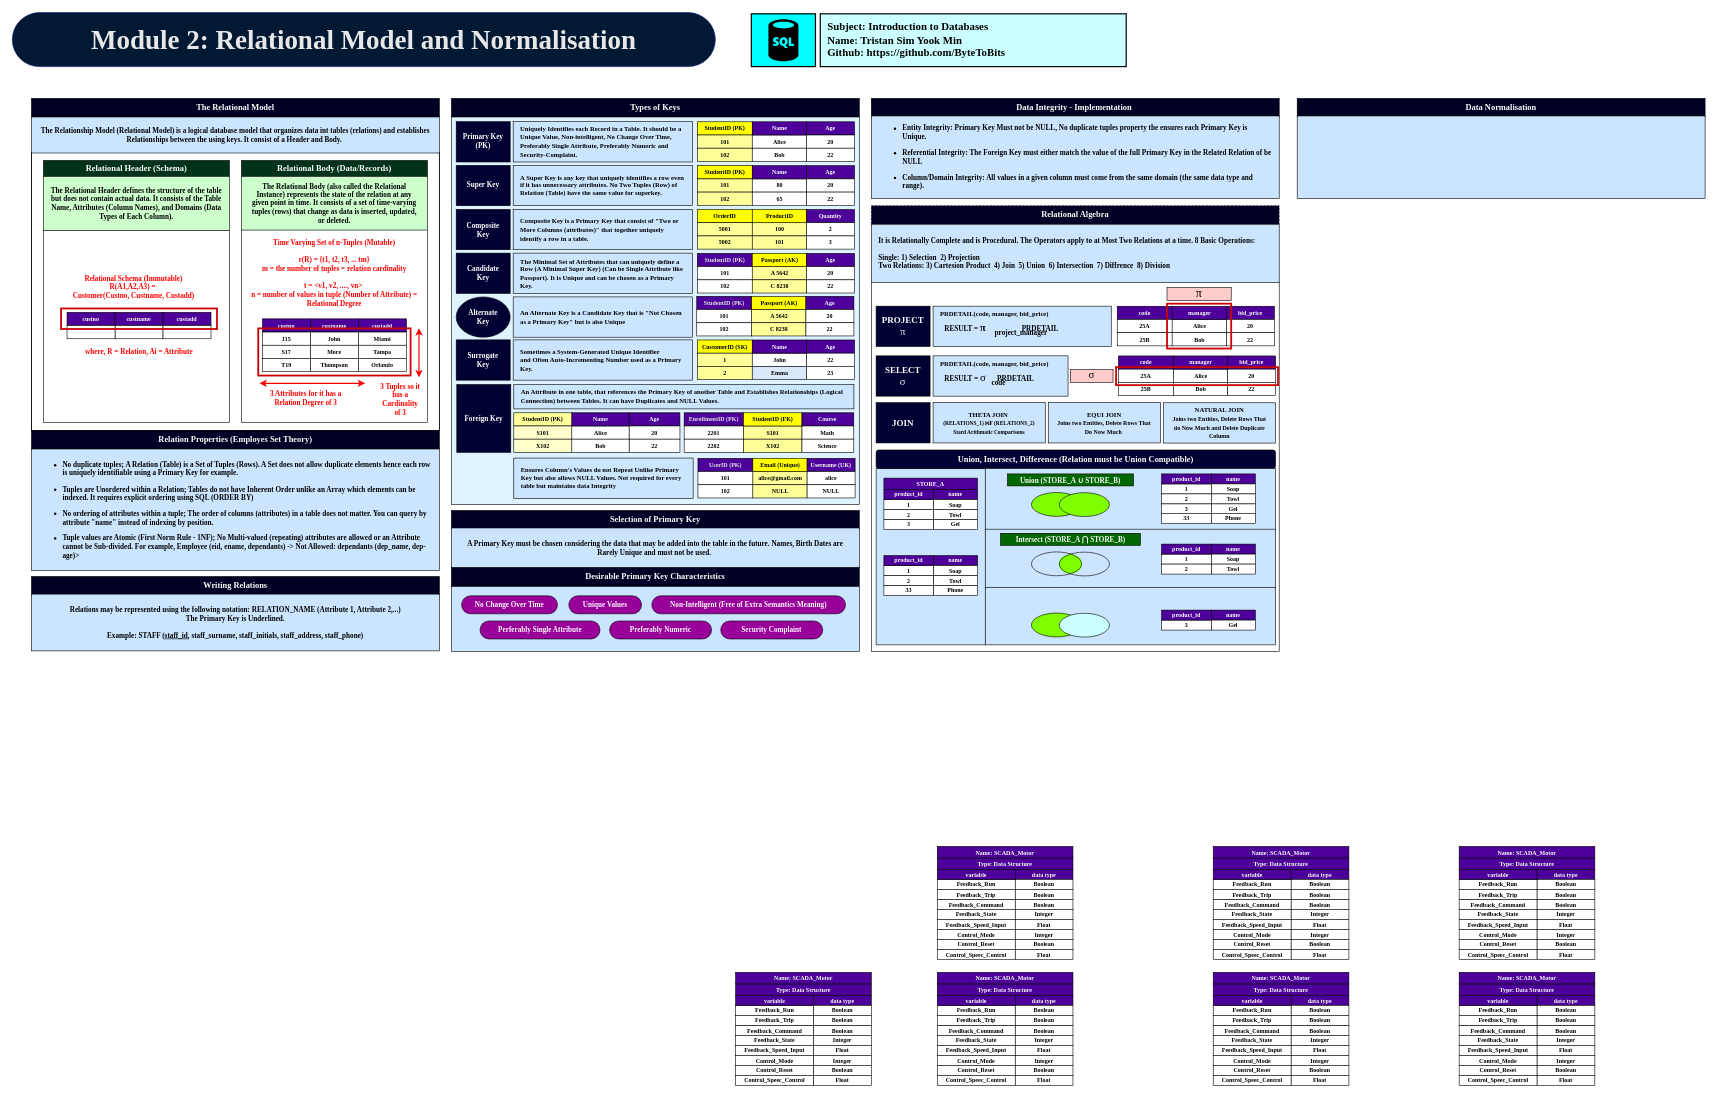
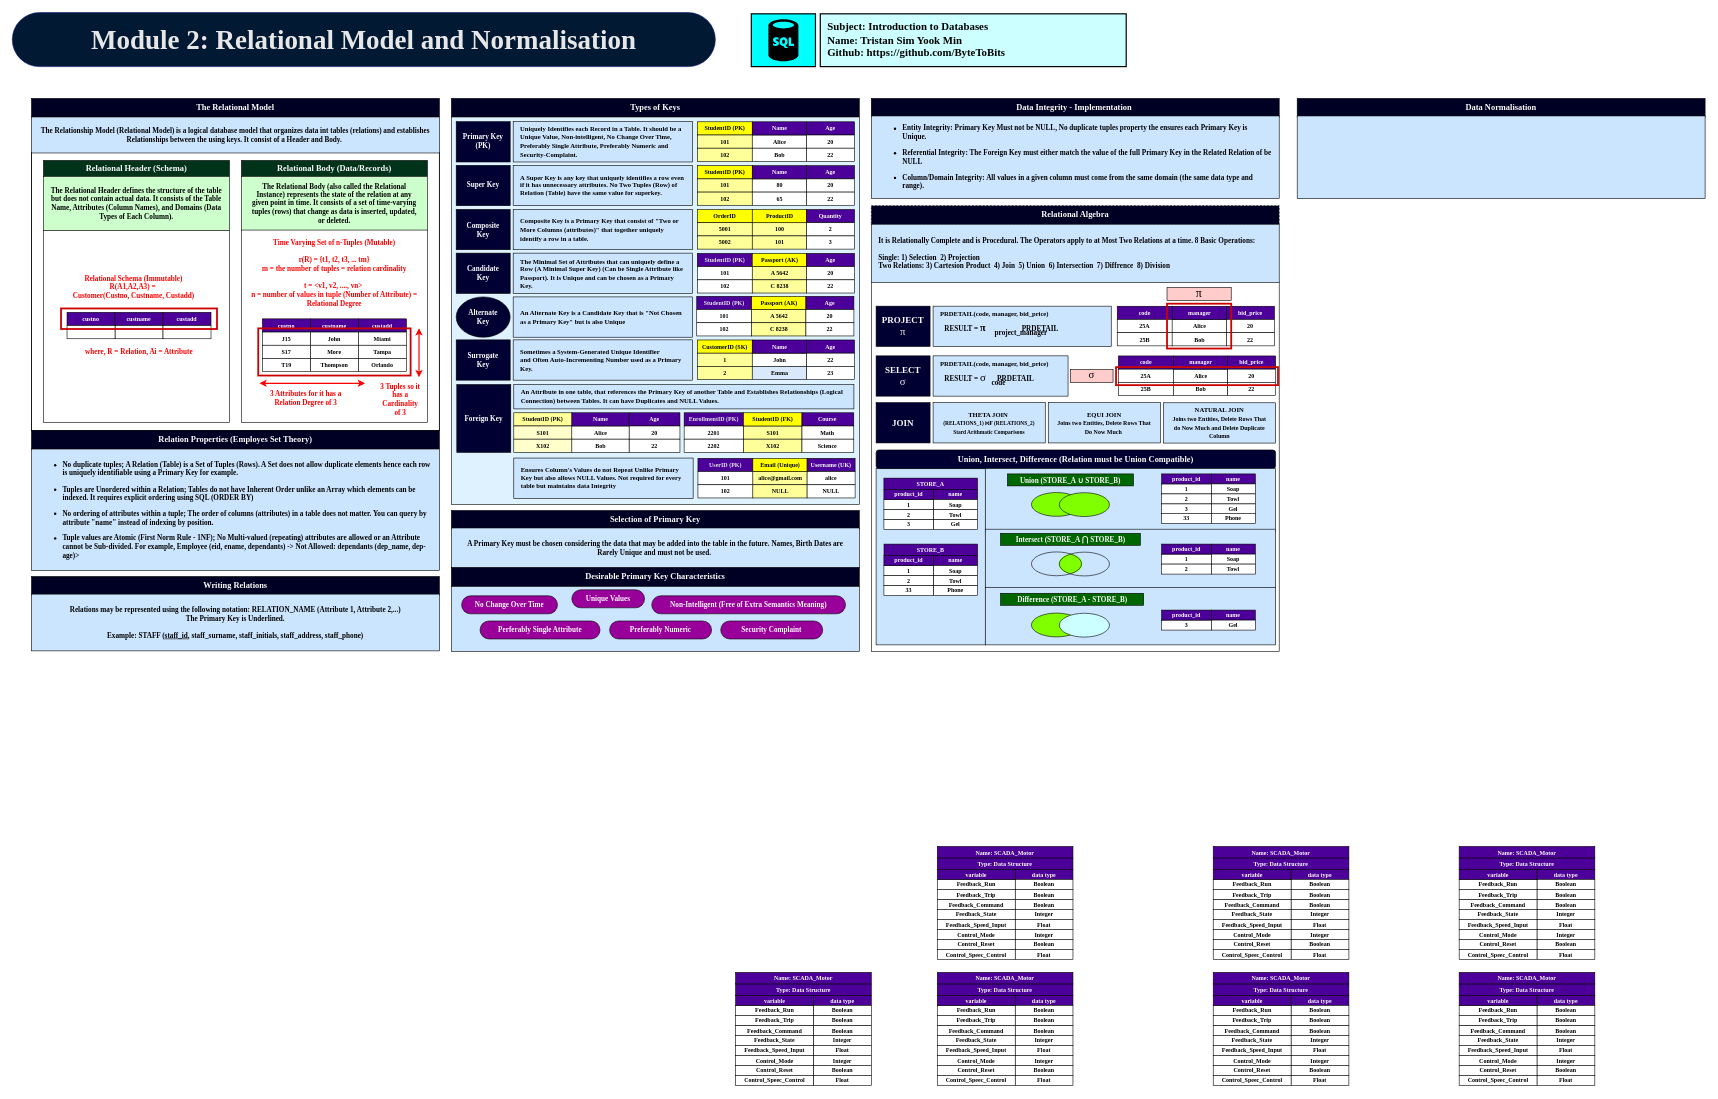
none -> (931, 550)
none -> (1072, 599)
(605, 605) -> (608, 599)
